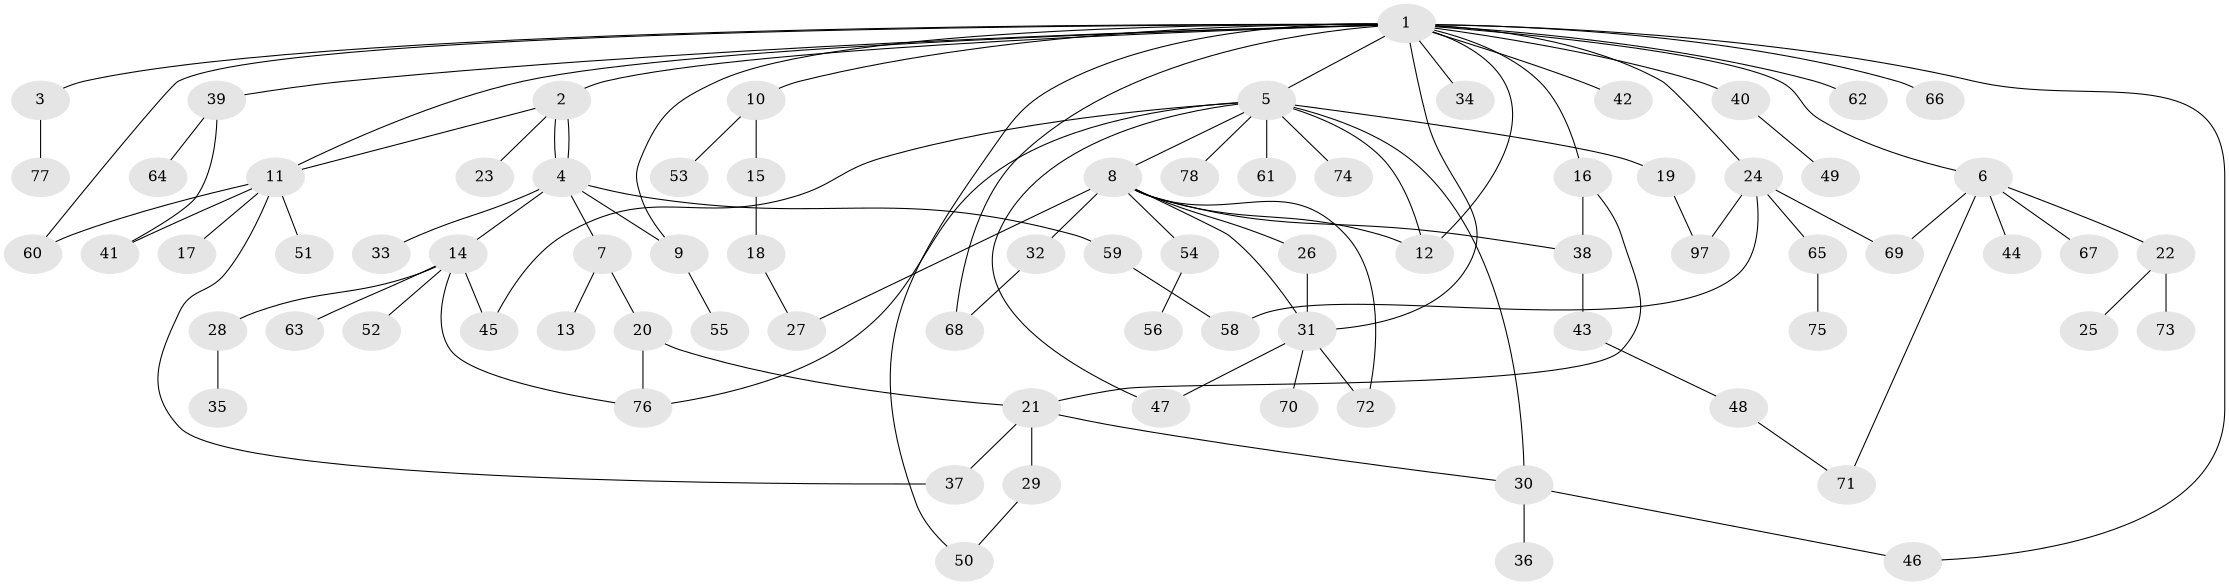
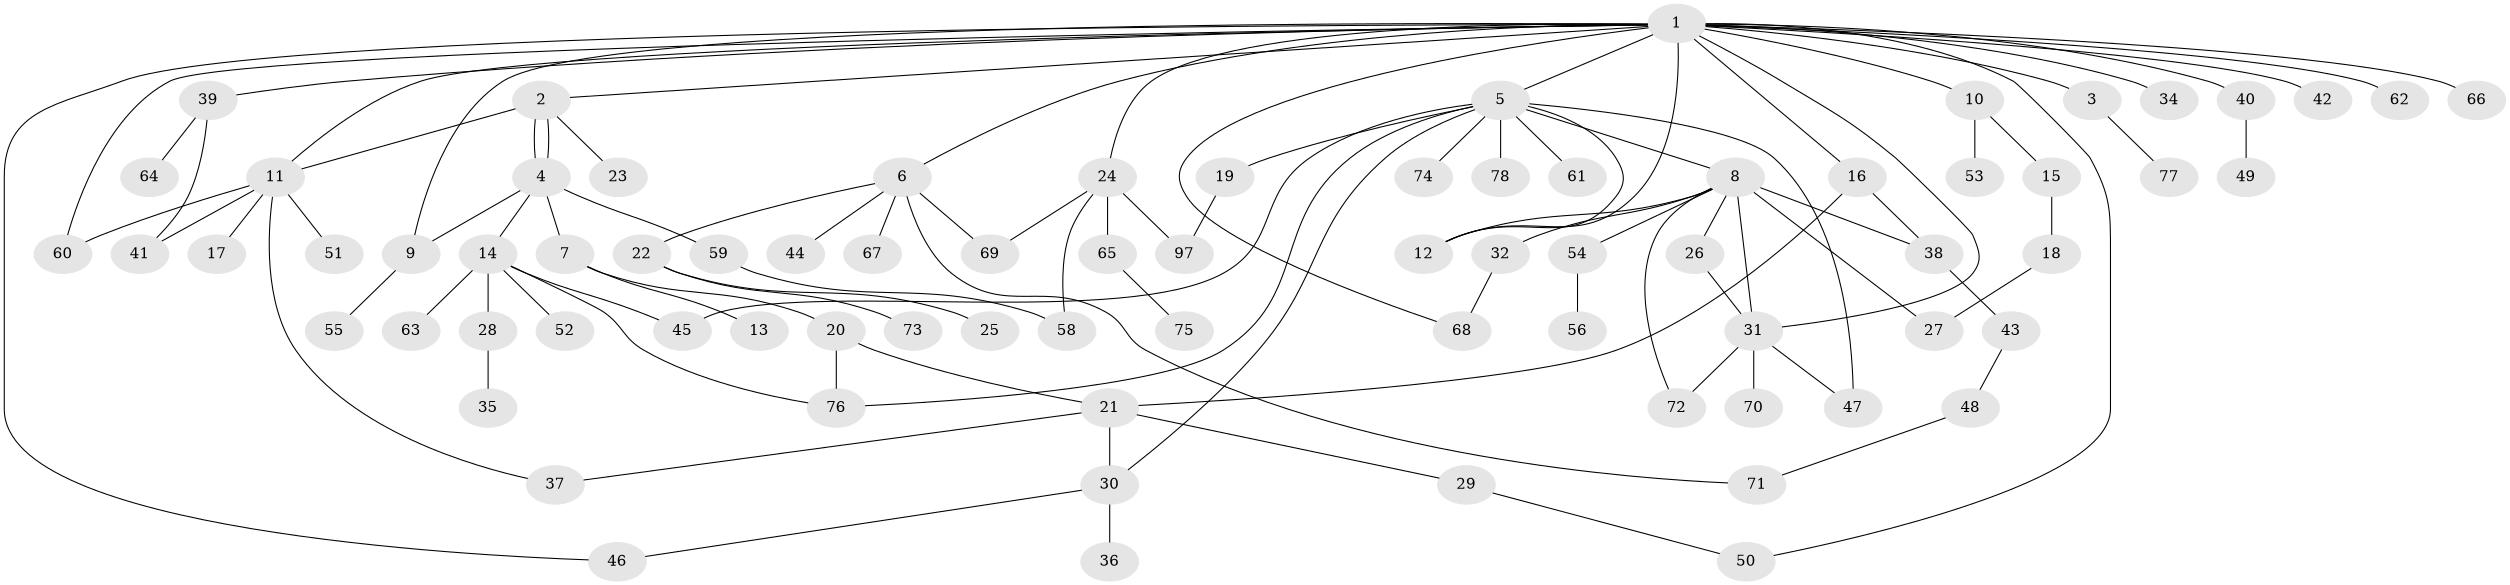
(381, 254) -> none
